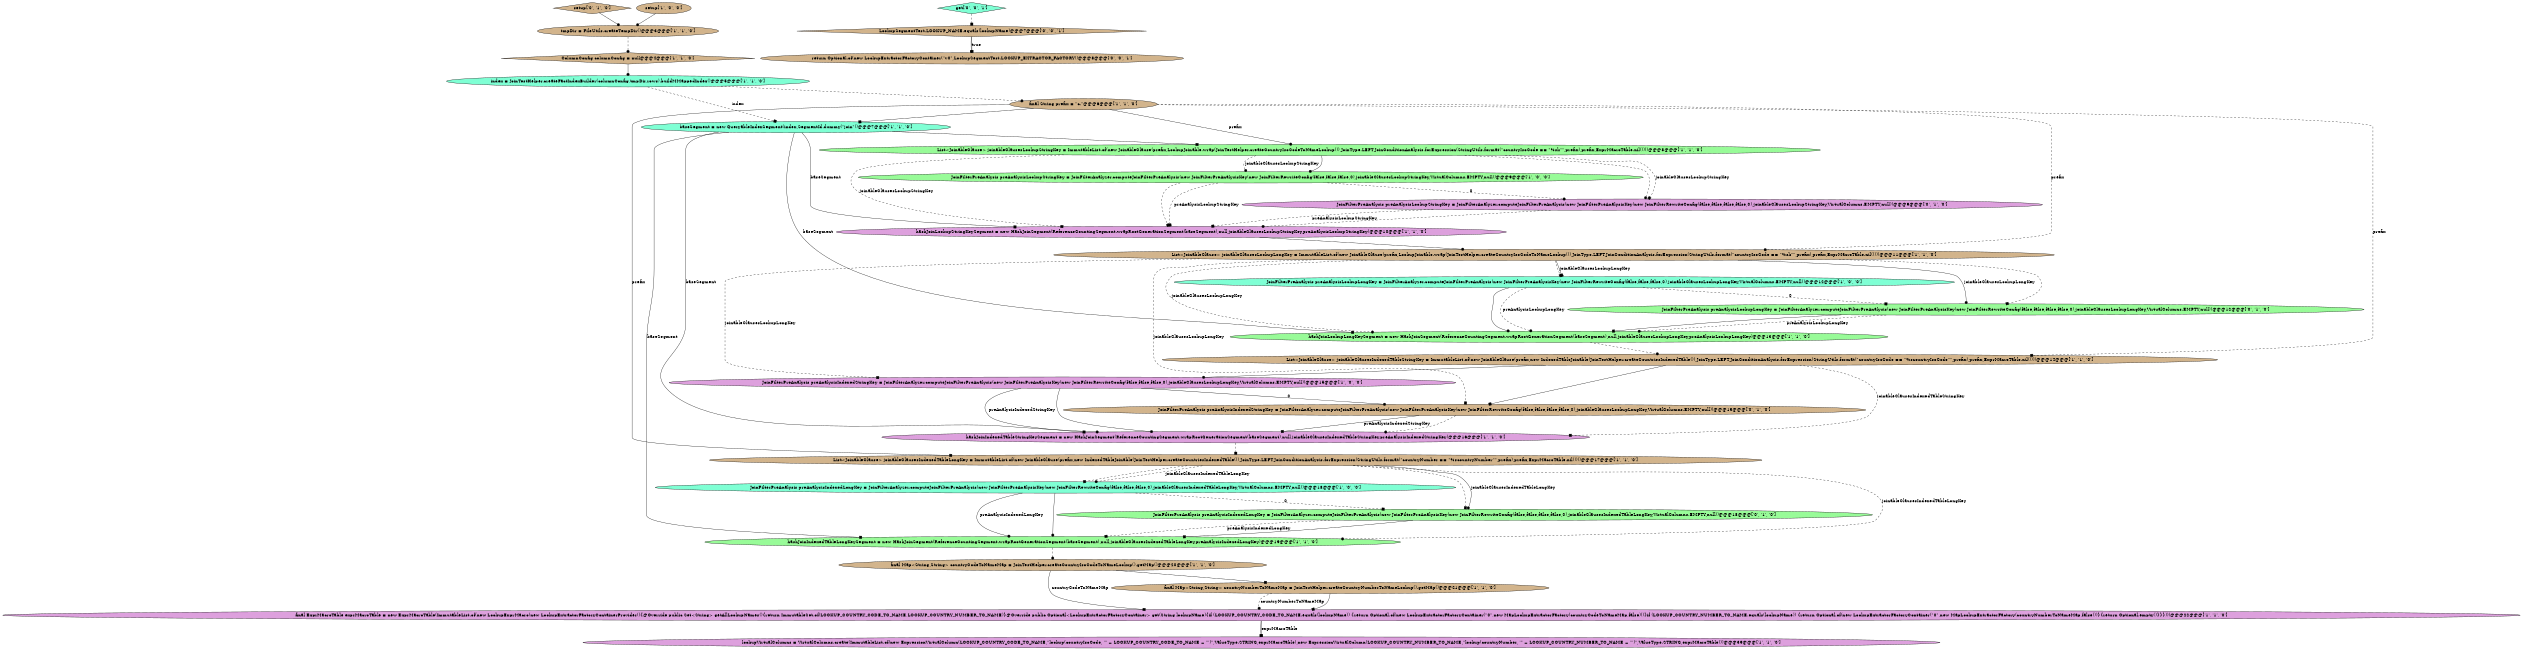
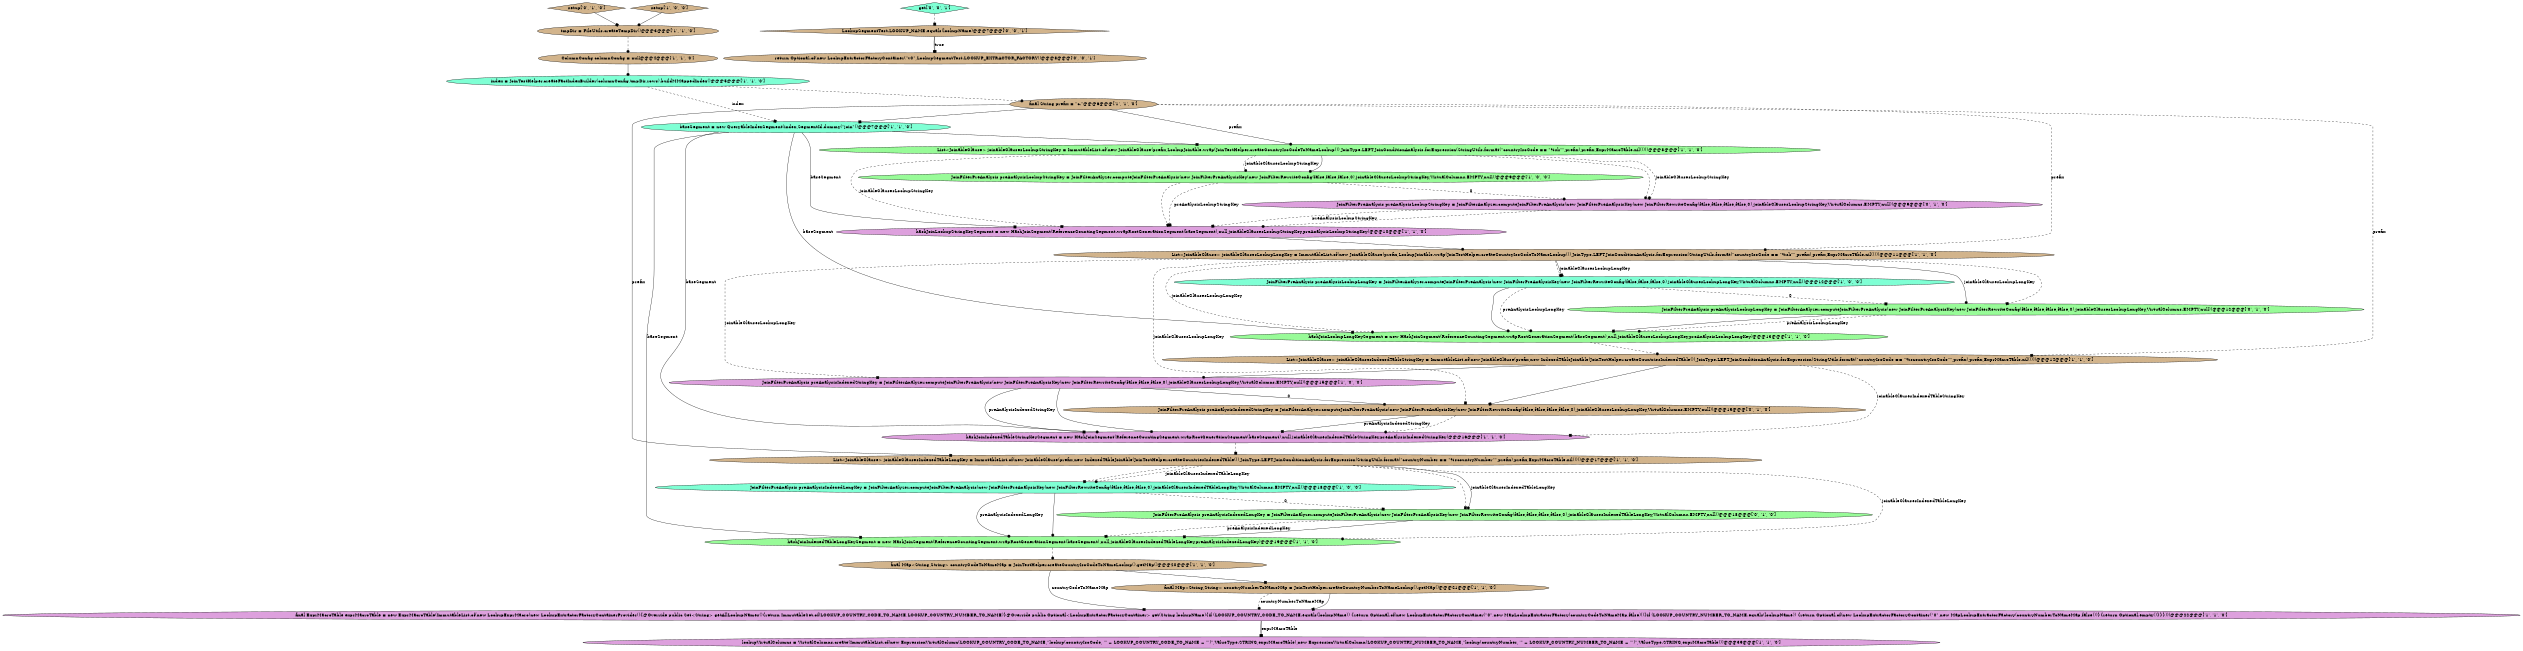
(664, 8) -> (669, 8)
(608, 18) -> (605, 18)
(628, 58) -> (628, 58)
